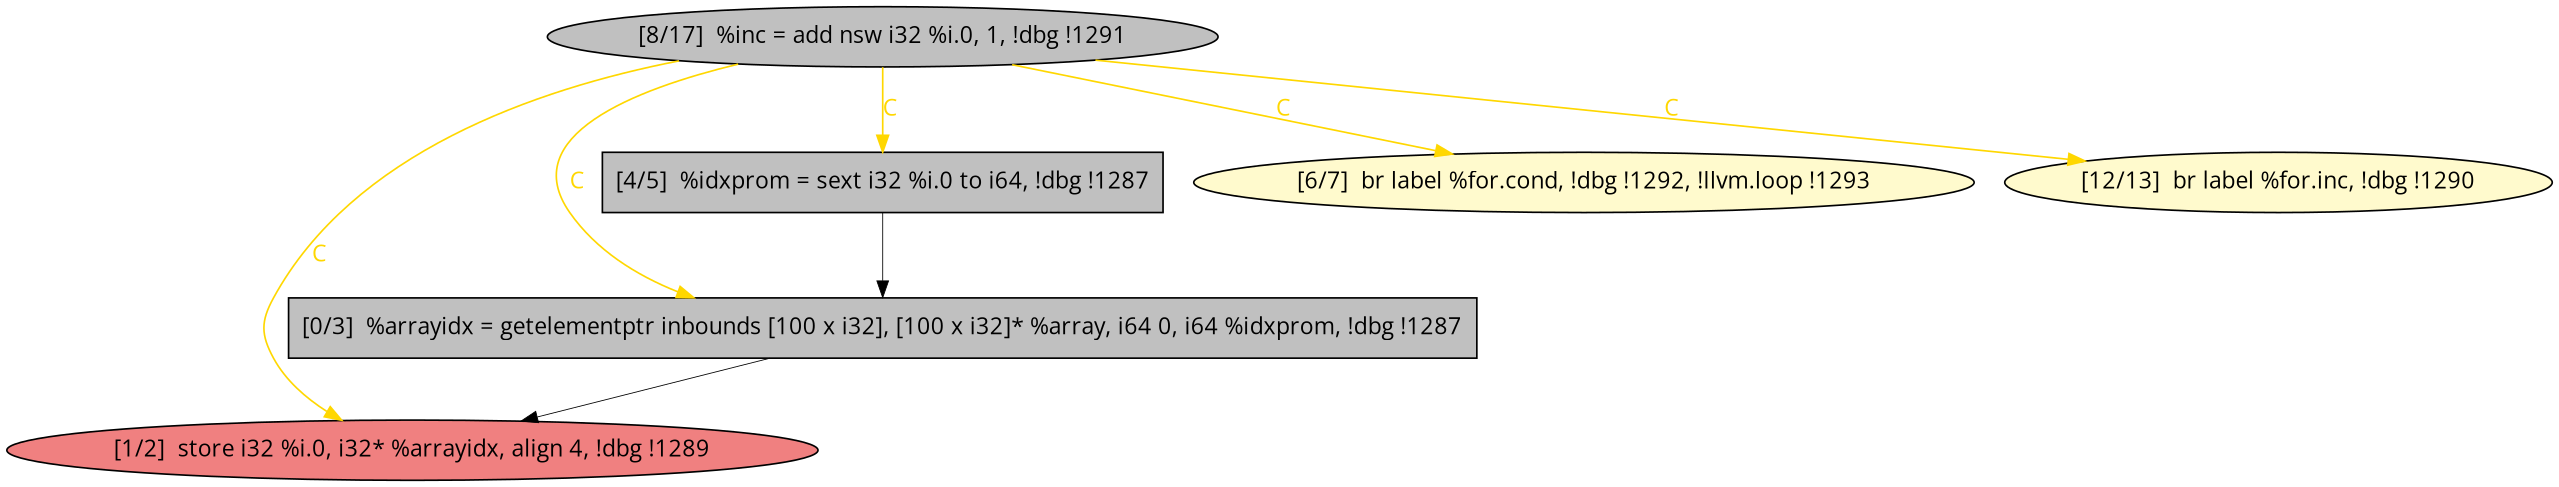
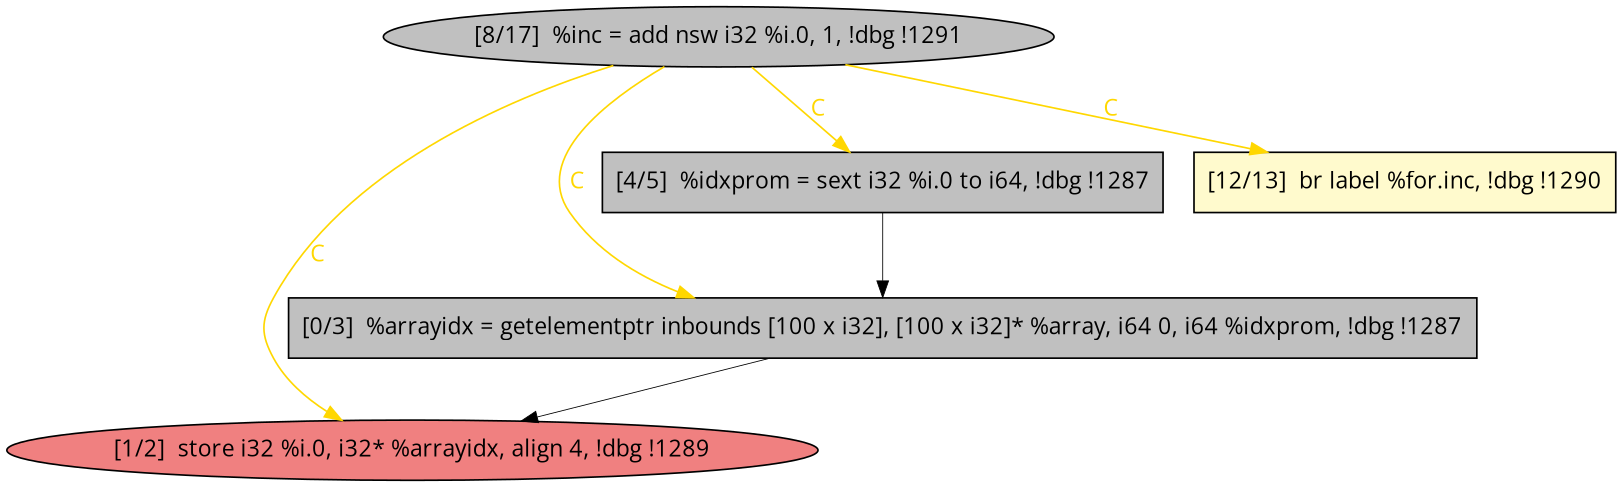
(1584, 182) -> none
(2278, 182) -> (1405, 182)
